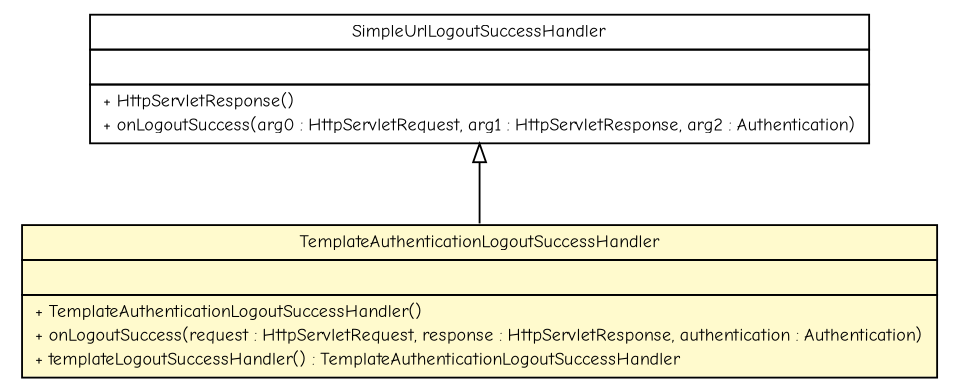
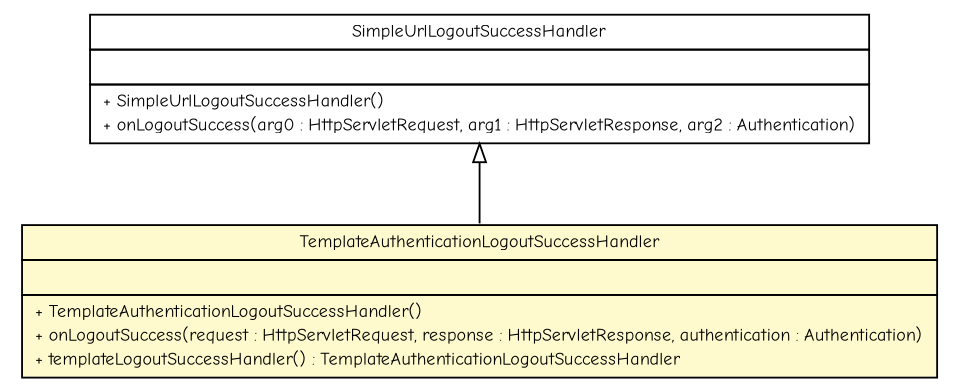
(199, 101) -> (244, 101)
